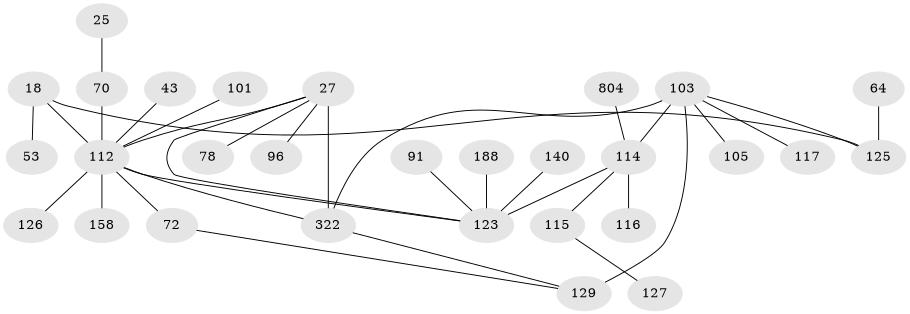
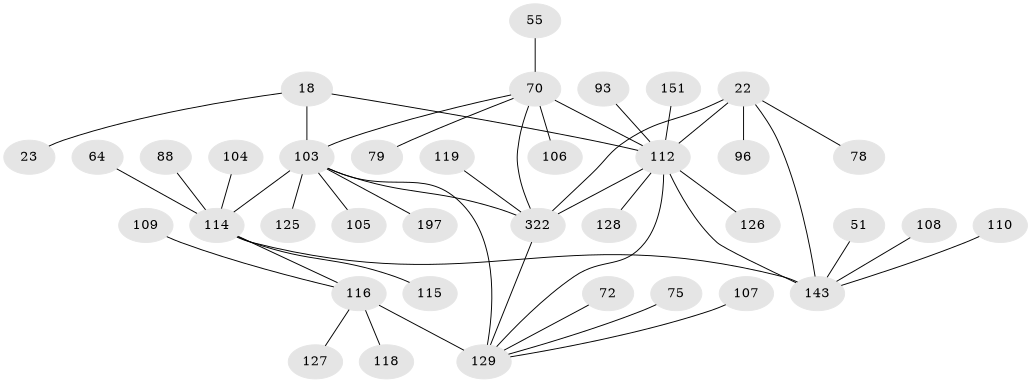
(102, 21) -> (535, 21)
(170, 89) -> (603, 89)
(240, 89) -> (673, 89)
(328, 89) -> (744, 89)
(612, 89) -> (236, 157)
none -> (419, 117)
(879, 123) -> (157, 191)
(456, 124) -> (307, 123)
(32, 157) -> (29, 157)
none -> (166, 157)
none -> (377, 157)
(416, 157) -> (859, 225)
none -> (447, 157)
(486, 157) -> (929, 225)
none -> (555, 157)
(558, 157) -> (1000, 225)
(808, 157) -> (430, 225)
none -> (517, 158)
(137, 191) -> (595, 267)
(102, 225) -> (609, 225)
none -> (146, 225)
(486, 225) -> (817, 294)
(606, 260) -> (337, 328)
none -> (676, 294)
none -> (746, 294)
none -> (422, 328)
none -> (386, 362)
